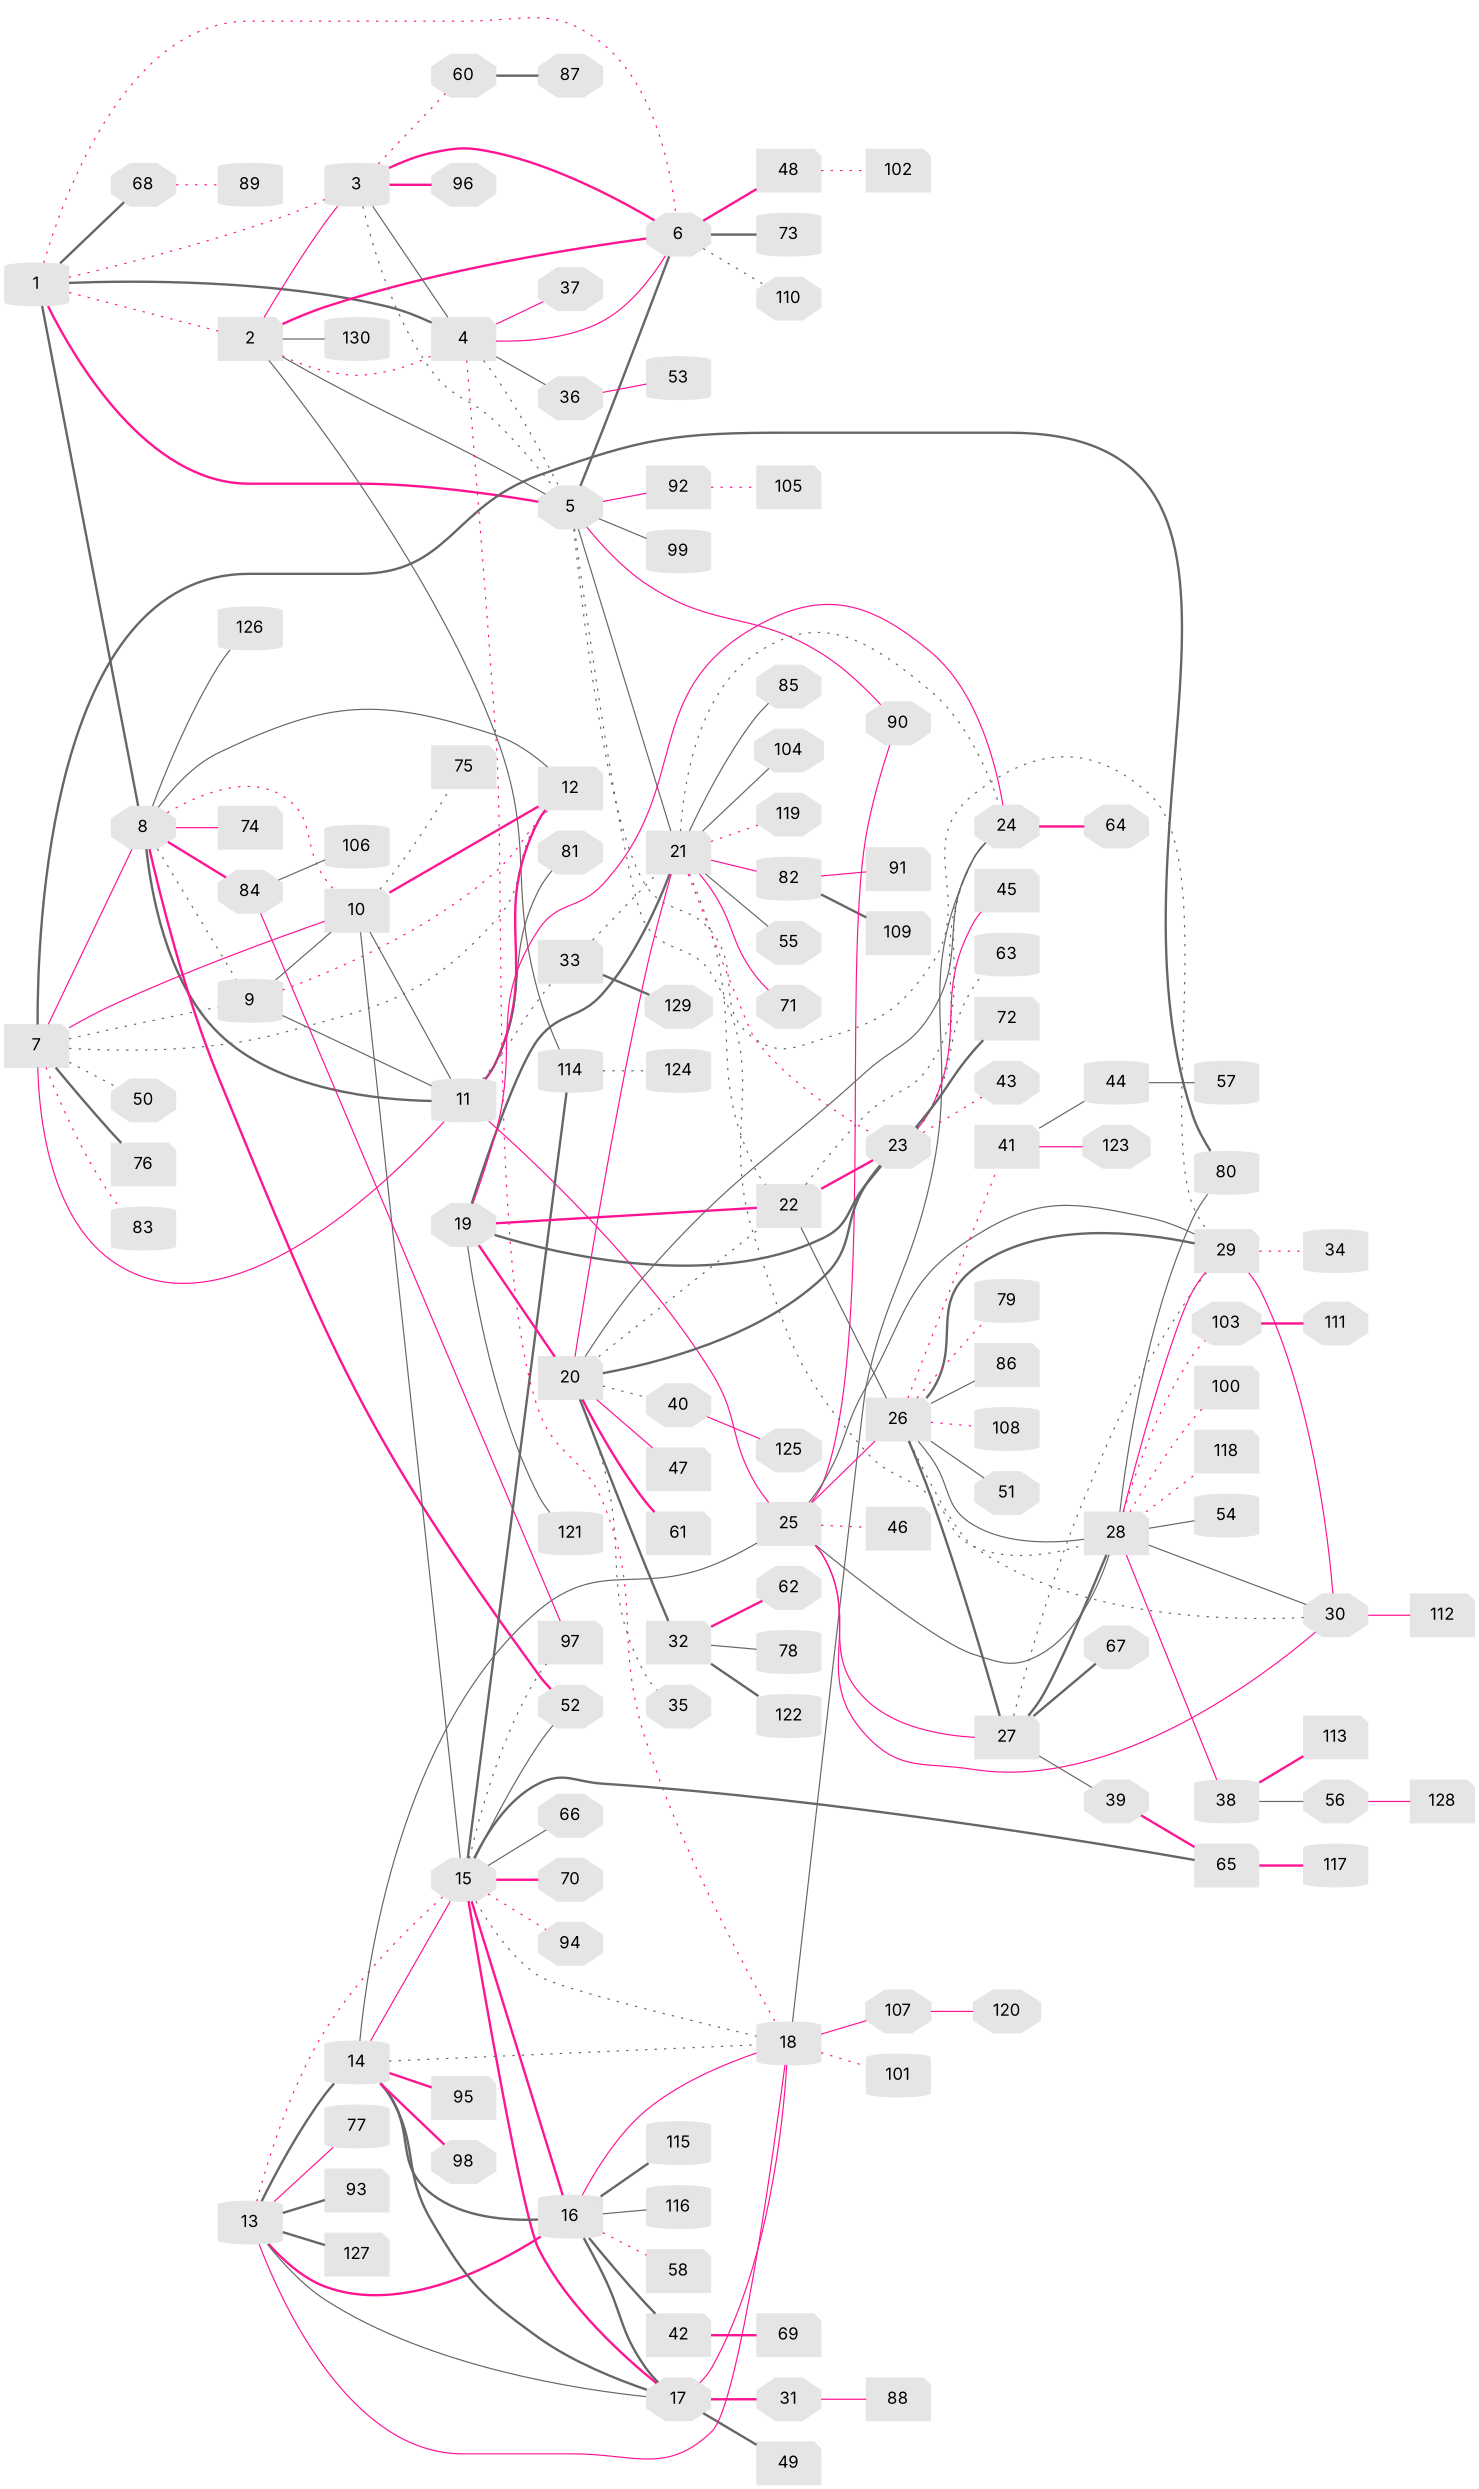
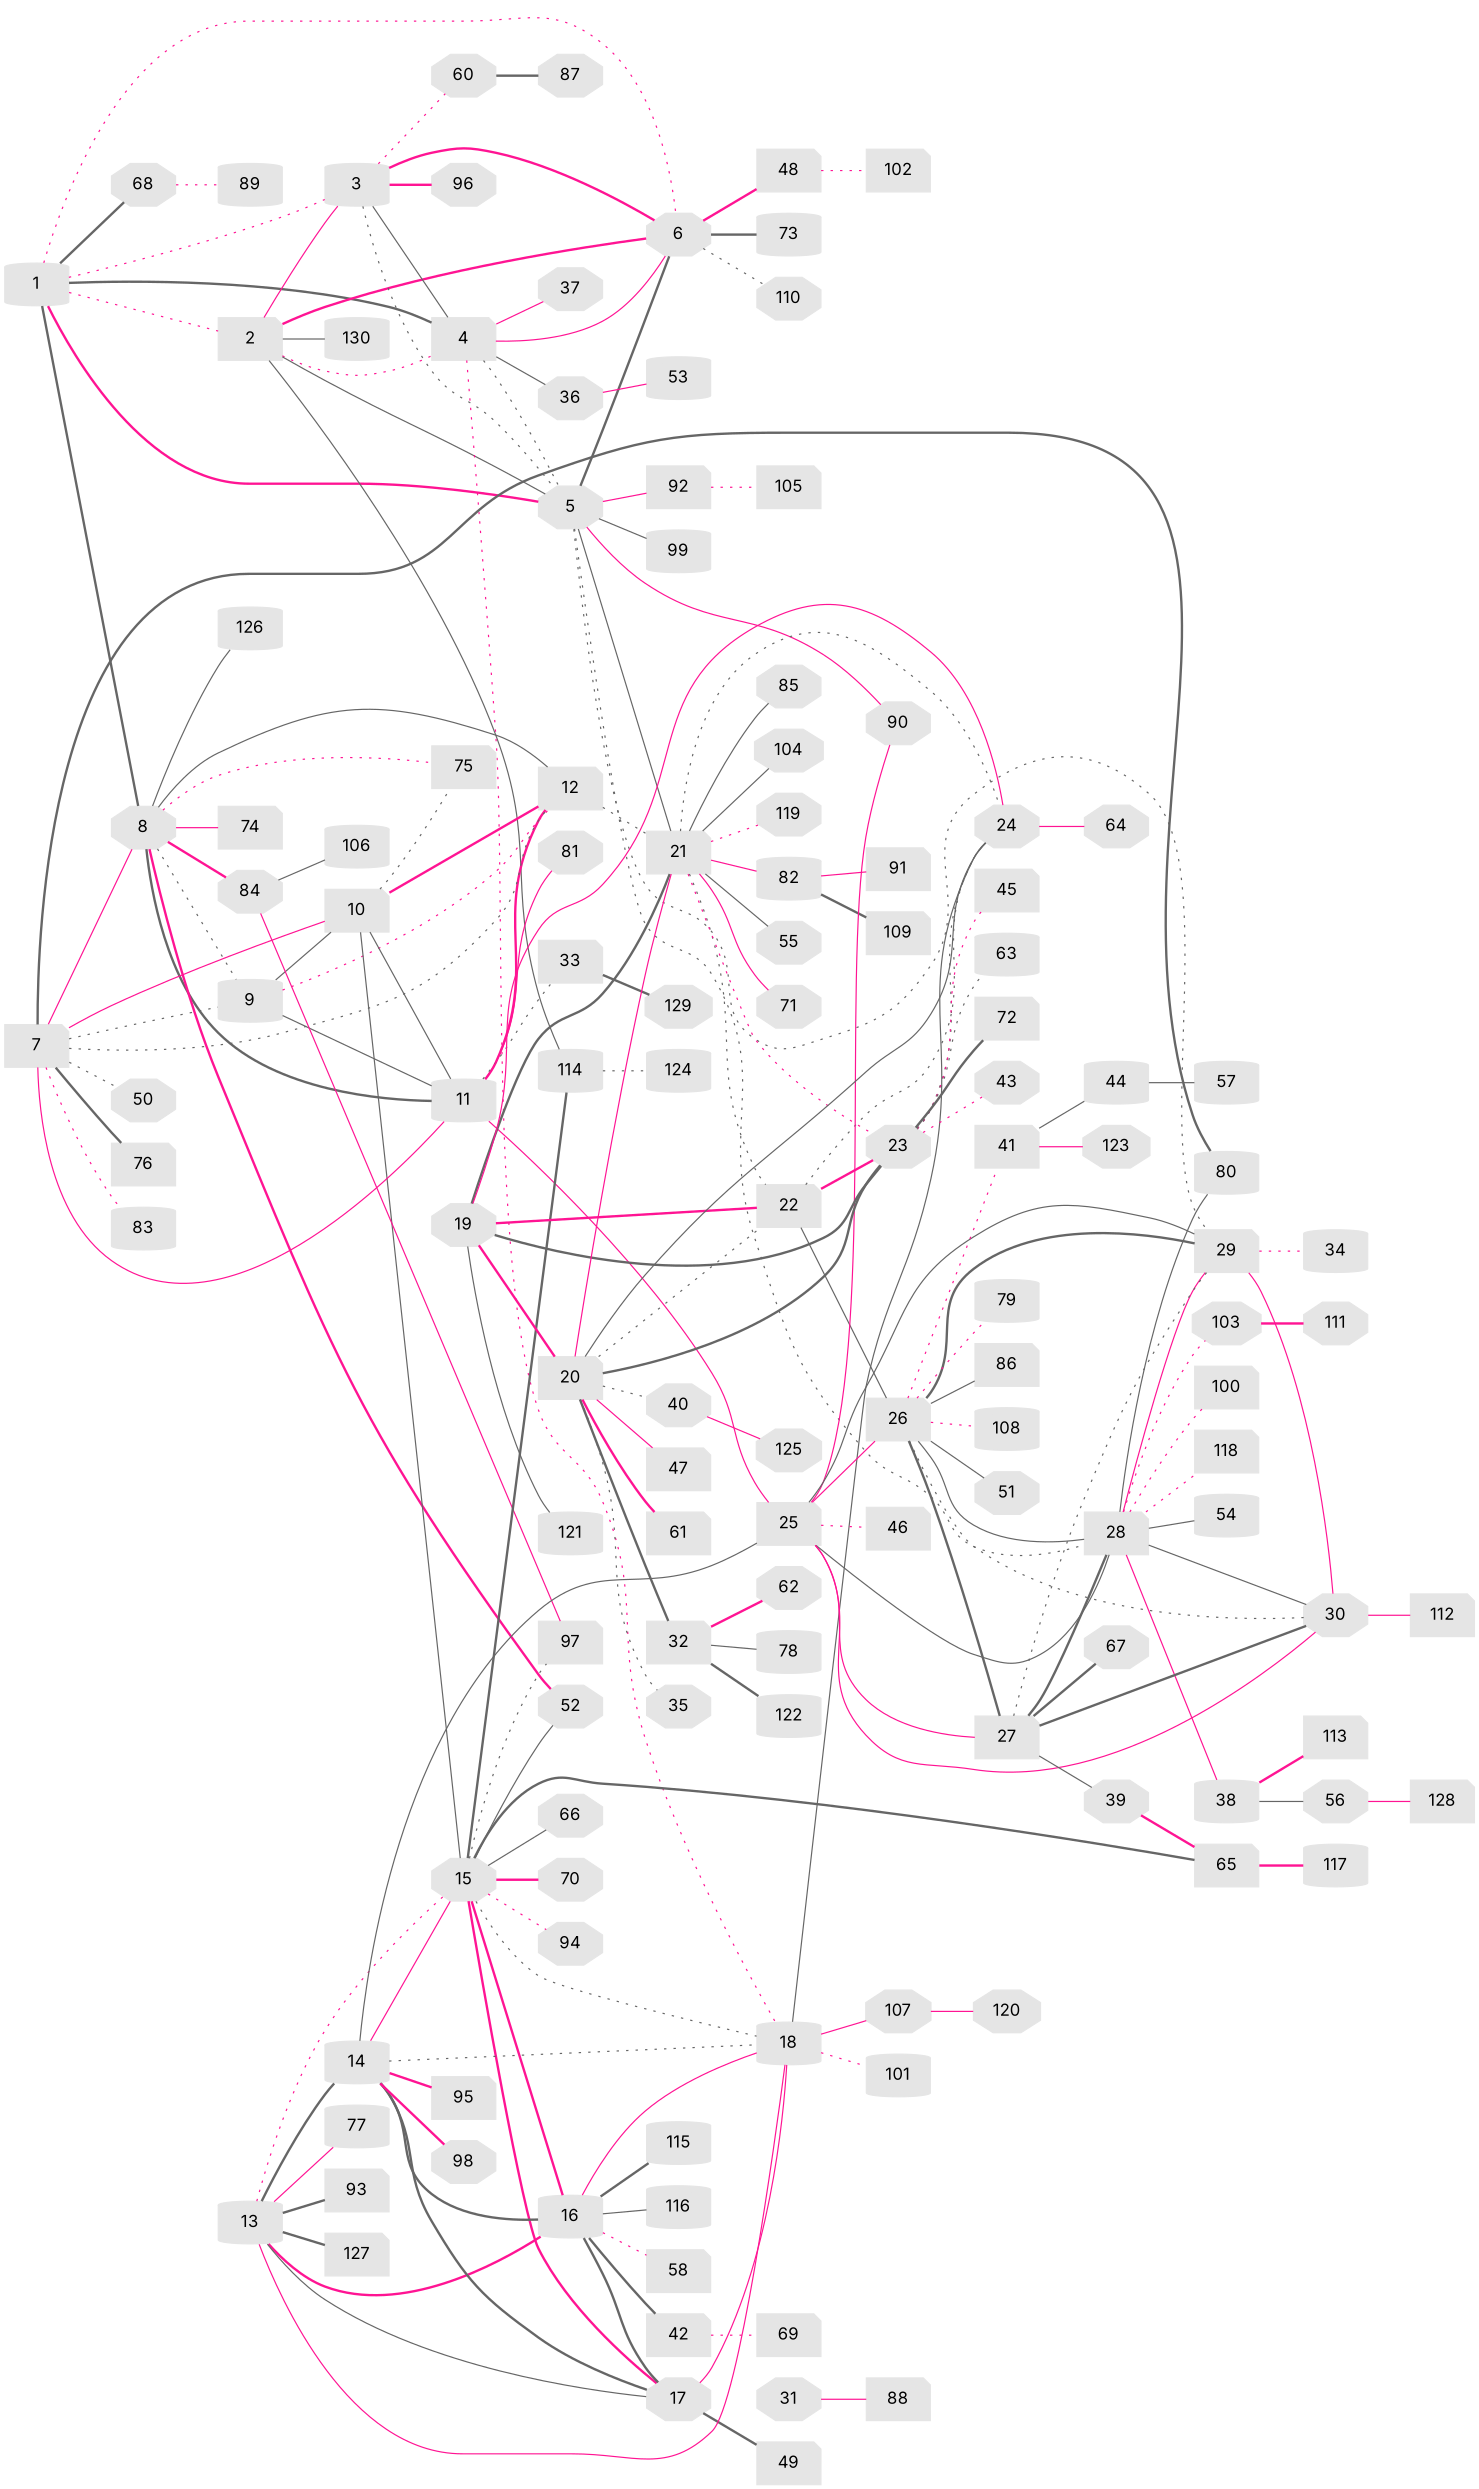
(277, 793) -> (291, 761)
(1062, 826) -> (1062, 826)
(625, 907) -> (630, 824)
(517, 974) -> (517, 974)
(951, 1021) -> (951, 1021)
none -> (1166, 1678)
(734, 2335) -> (734, 2335)
(734, 2399) -> none
